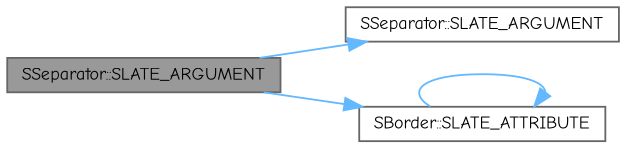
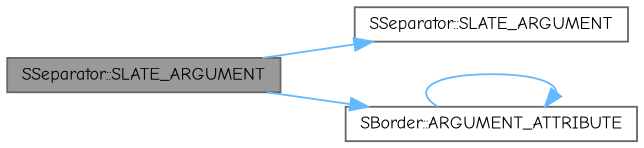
(482, 124) -> (491, 124)
